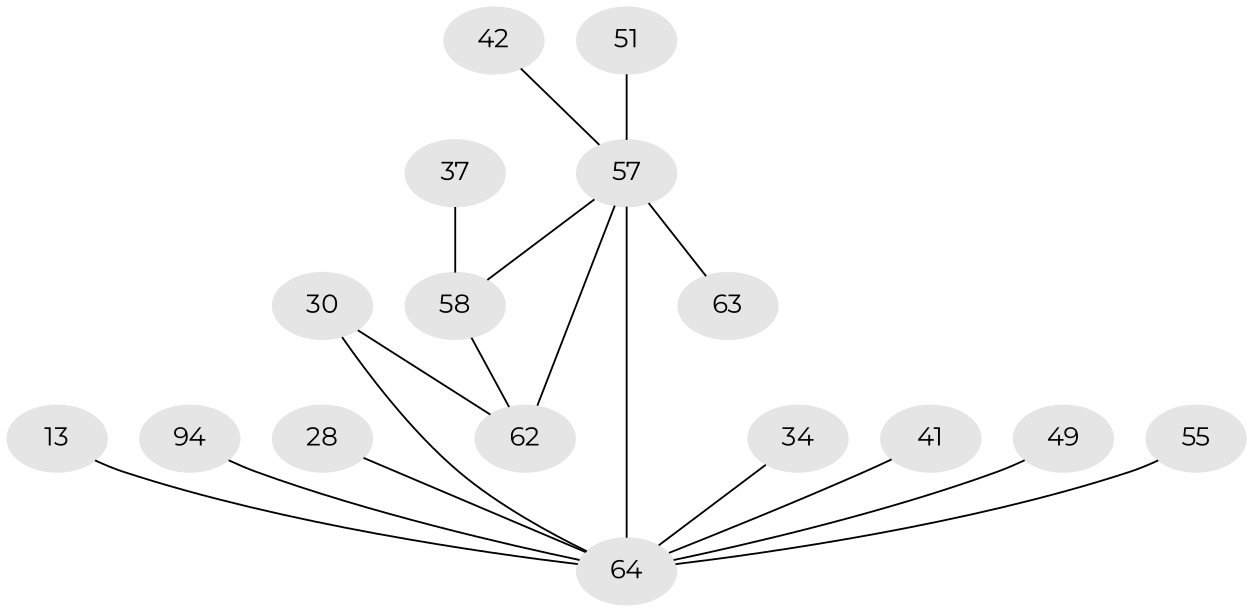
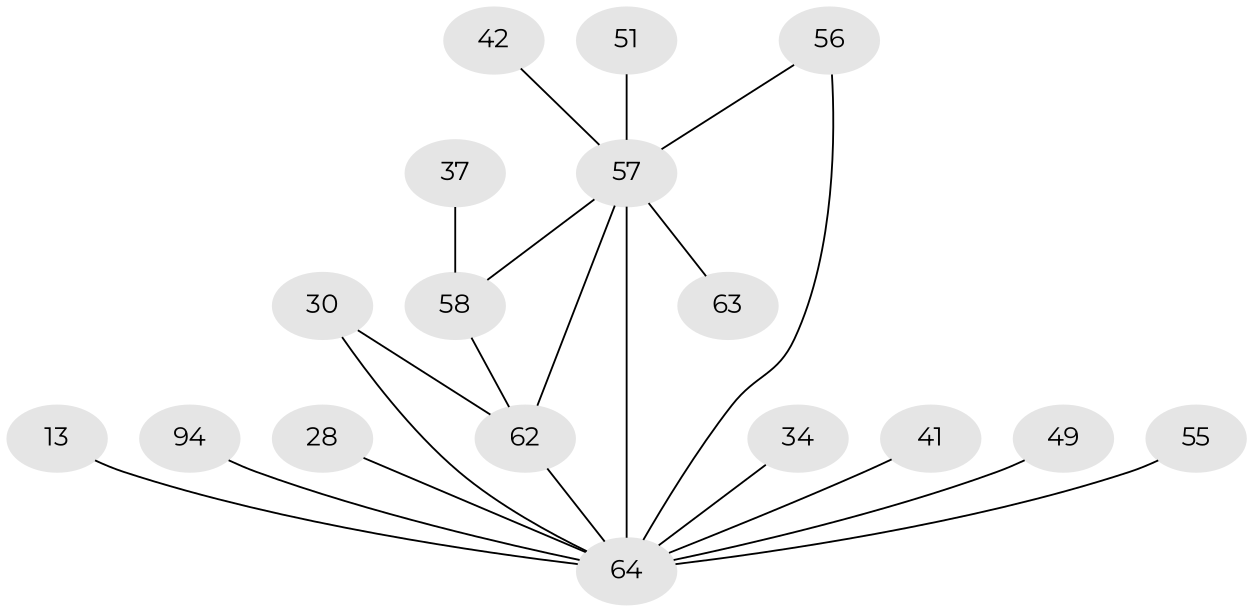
none -> (829, 41)
none -> (576, 505)
